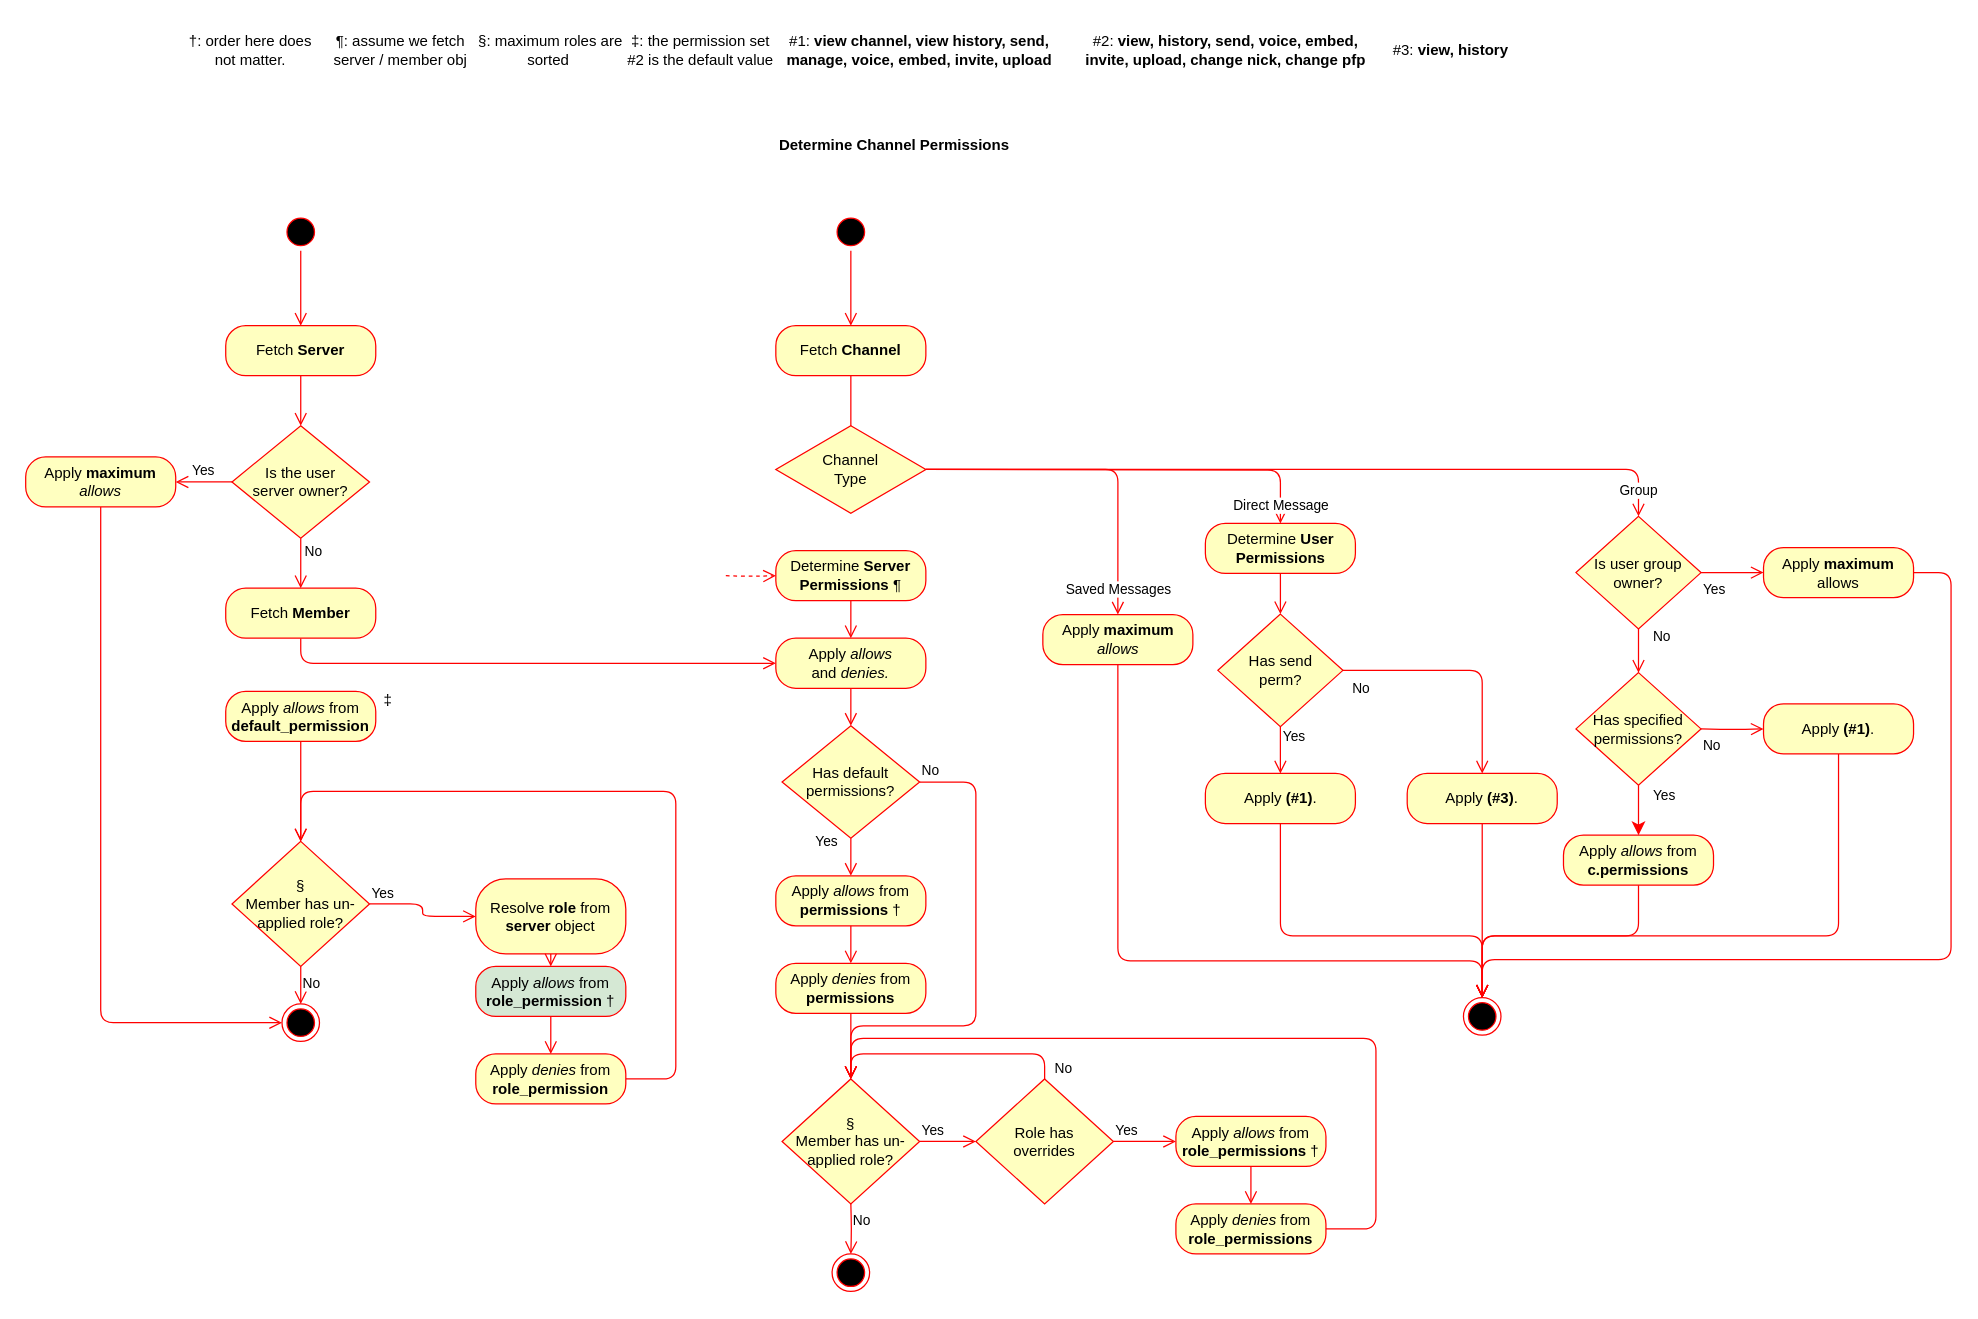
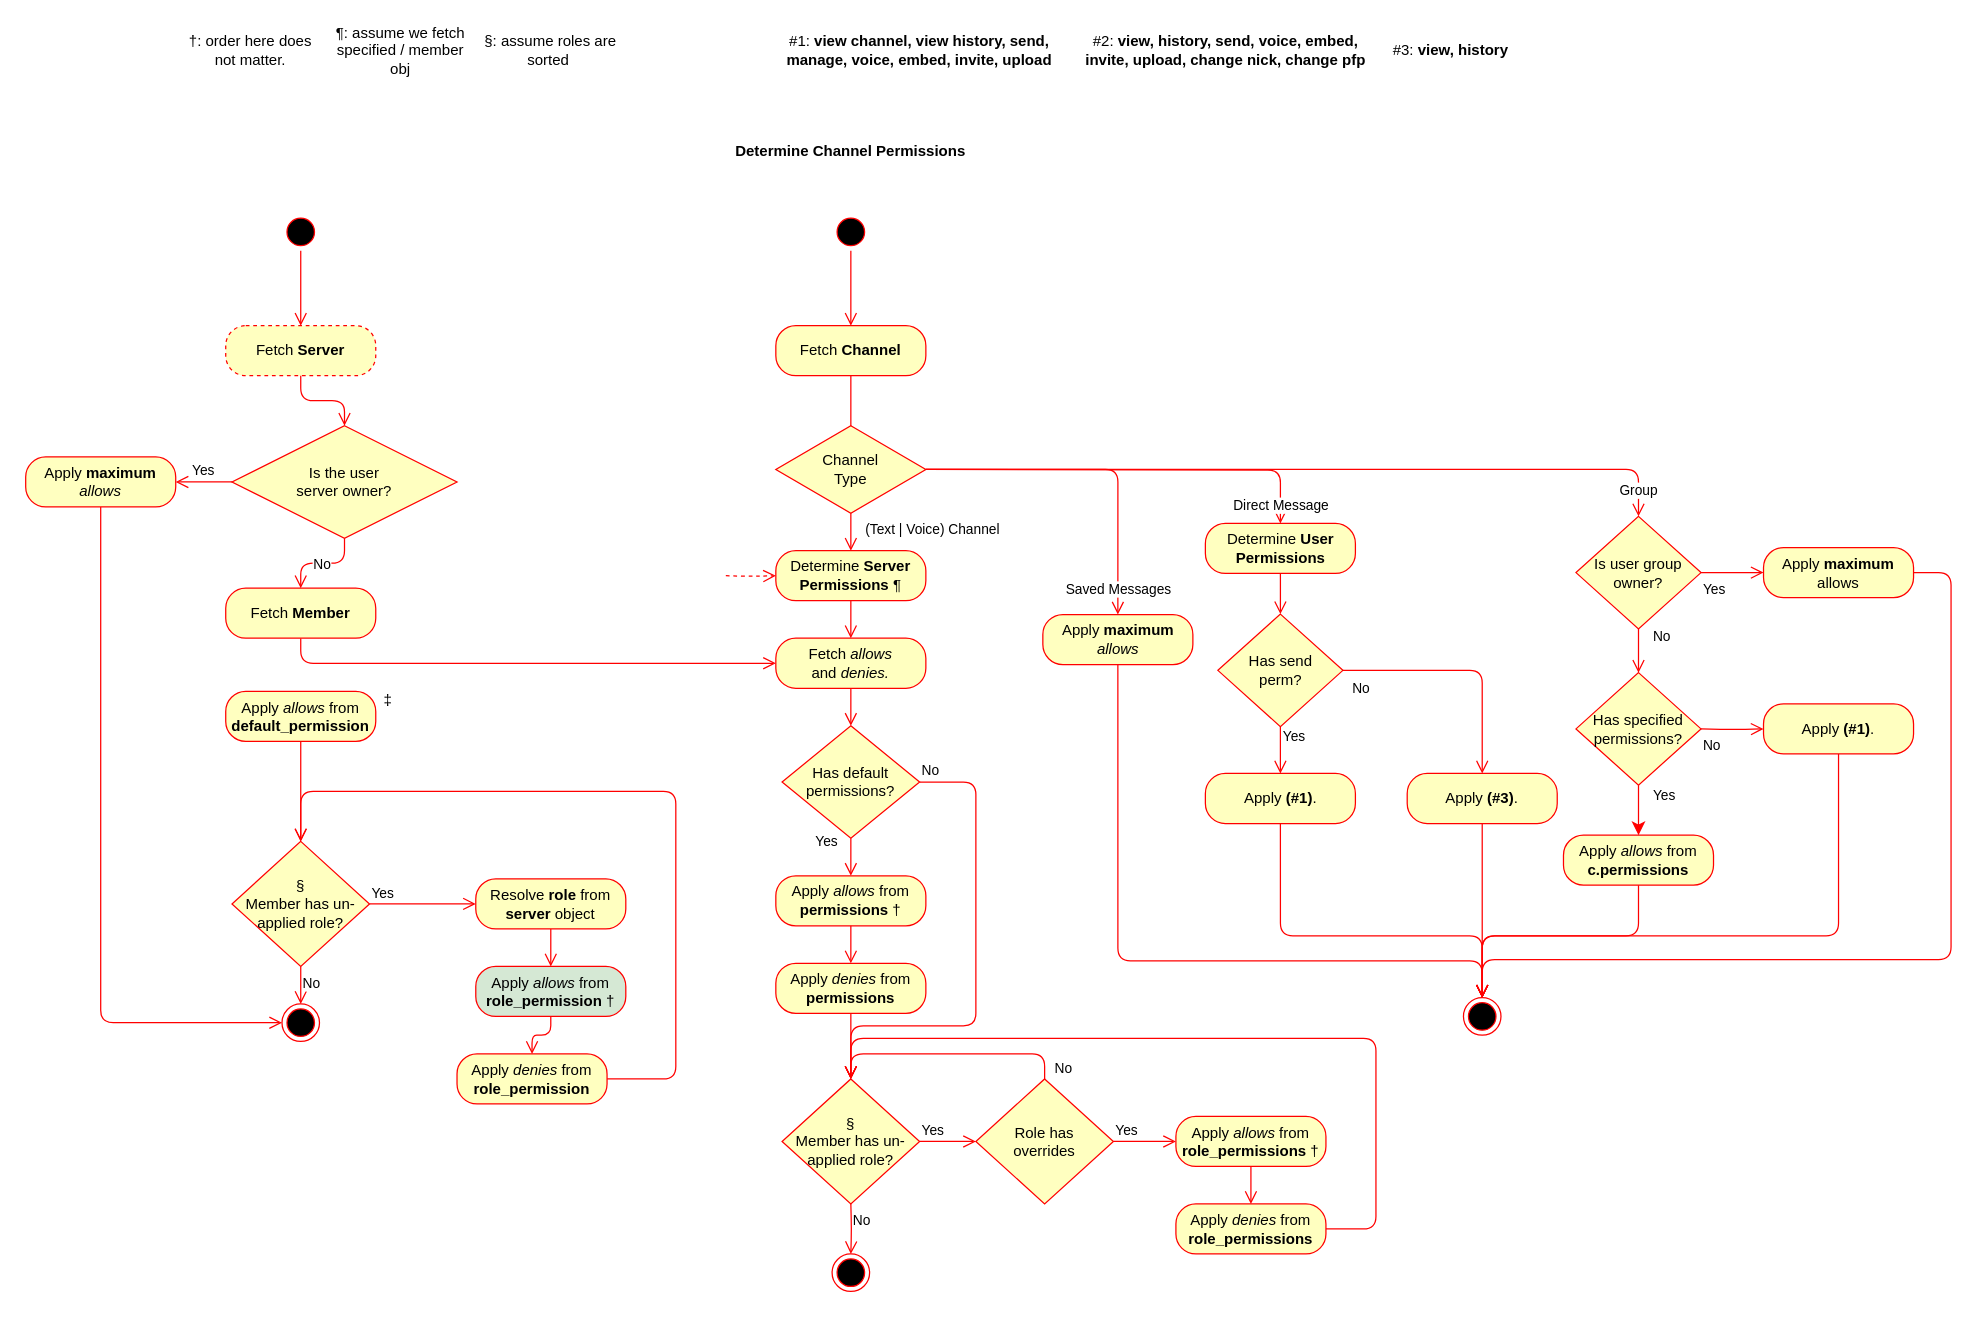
(401, 51) -> (401, 51)
(551, 51) -> (551, 51)
(701, 51) -> none
(894, 144) -> (851, 151)
(301, 351) -> (301, 351)
(301, 482) -> (344, 482)
none -> (851, 530)
(851, 663) -> (851, 663)
(551, 916) -> (551, 904)
(551, 1079) -> (532, 1079)
